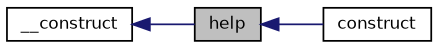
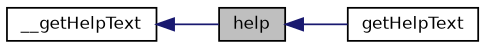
(70, 24) -> (82, 24)
(377, 24) -> (413, 24)
